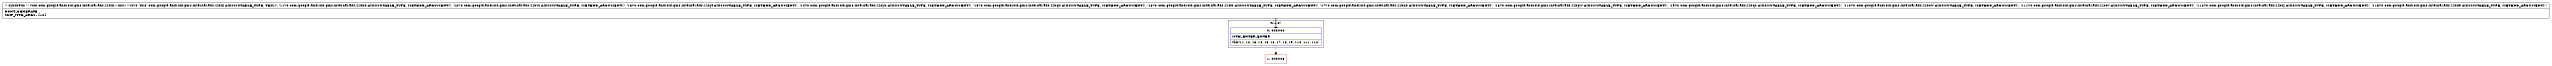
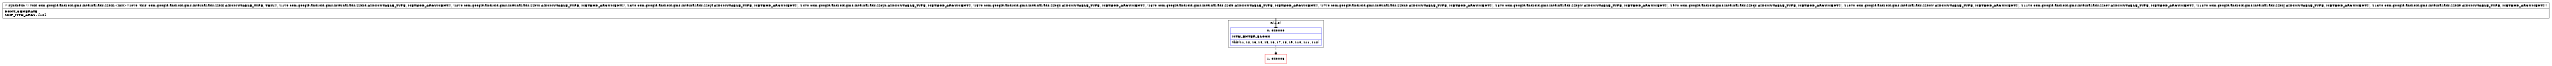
(1251, 36) -> (1251, 36)
